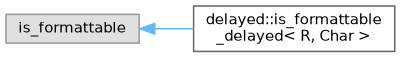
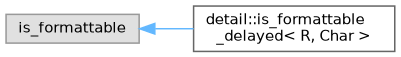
(294, 29) -> (294, 29)
